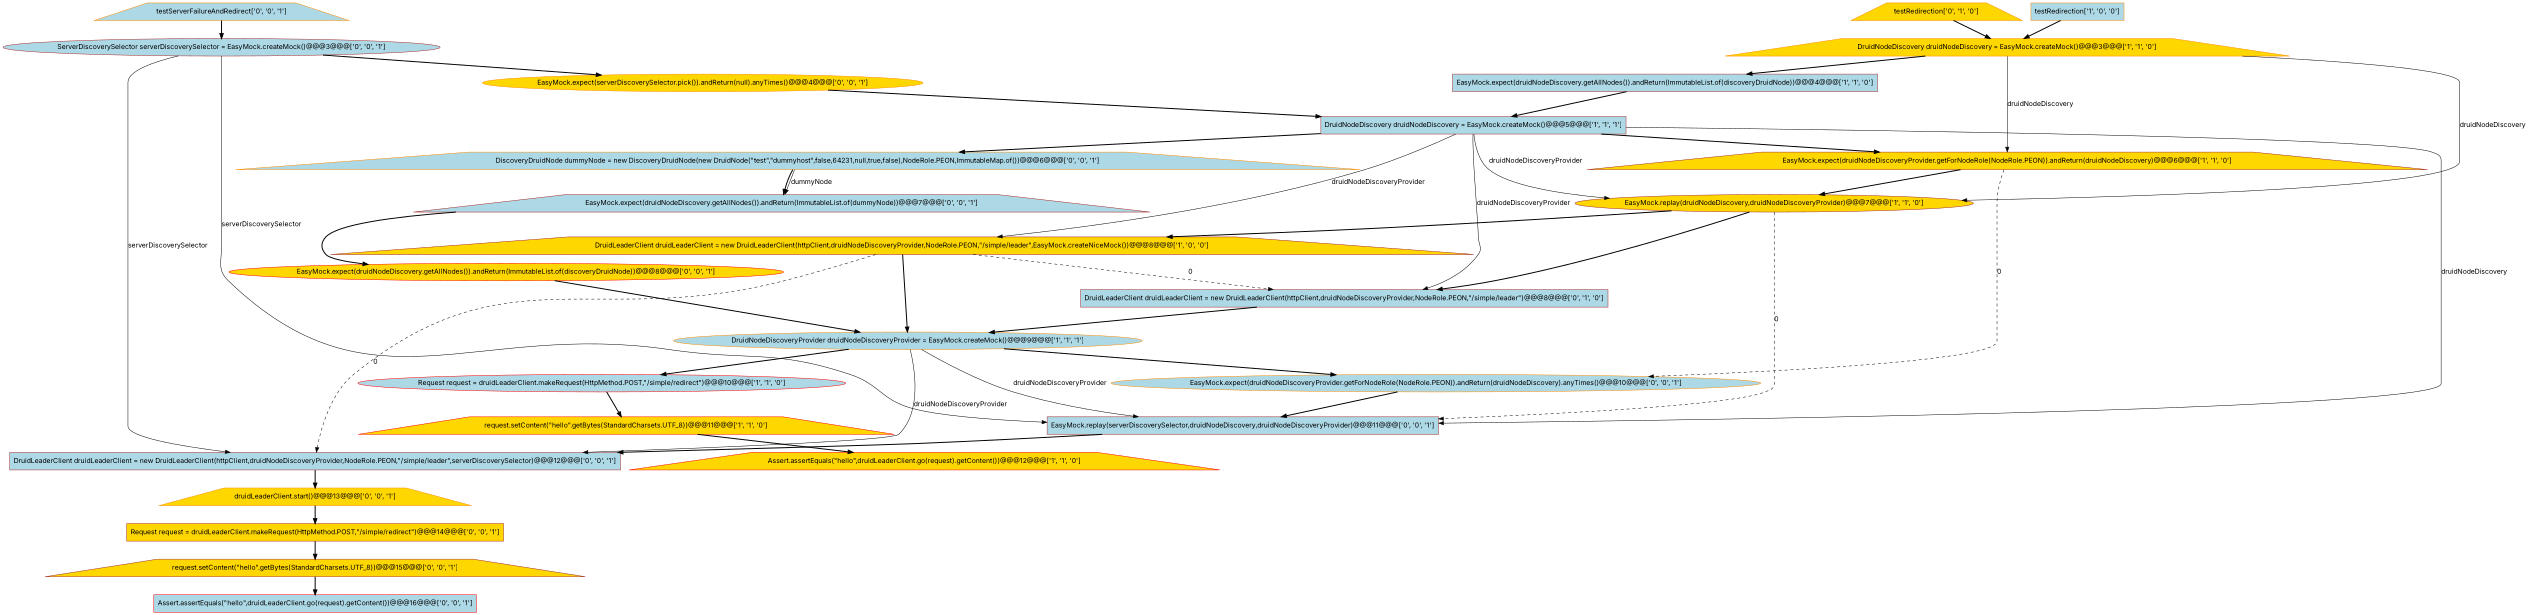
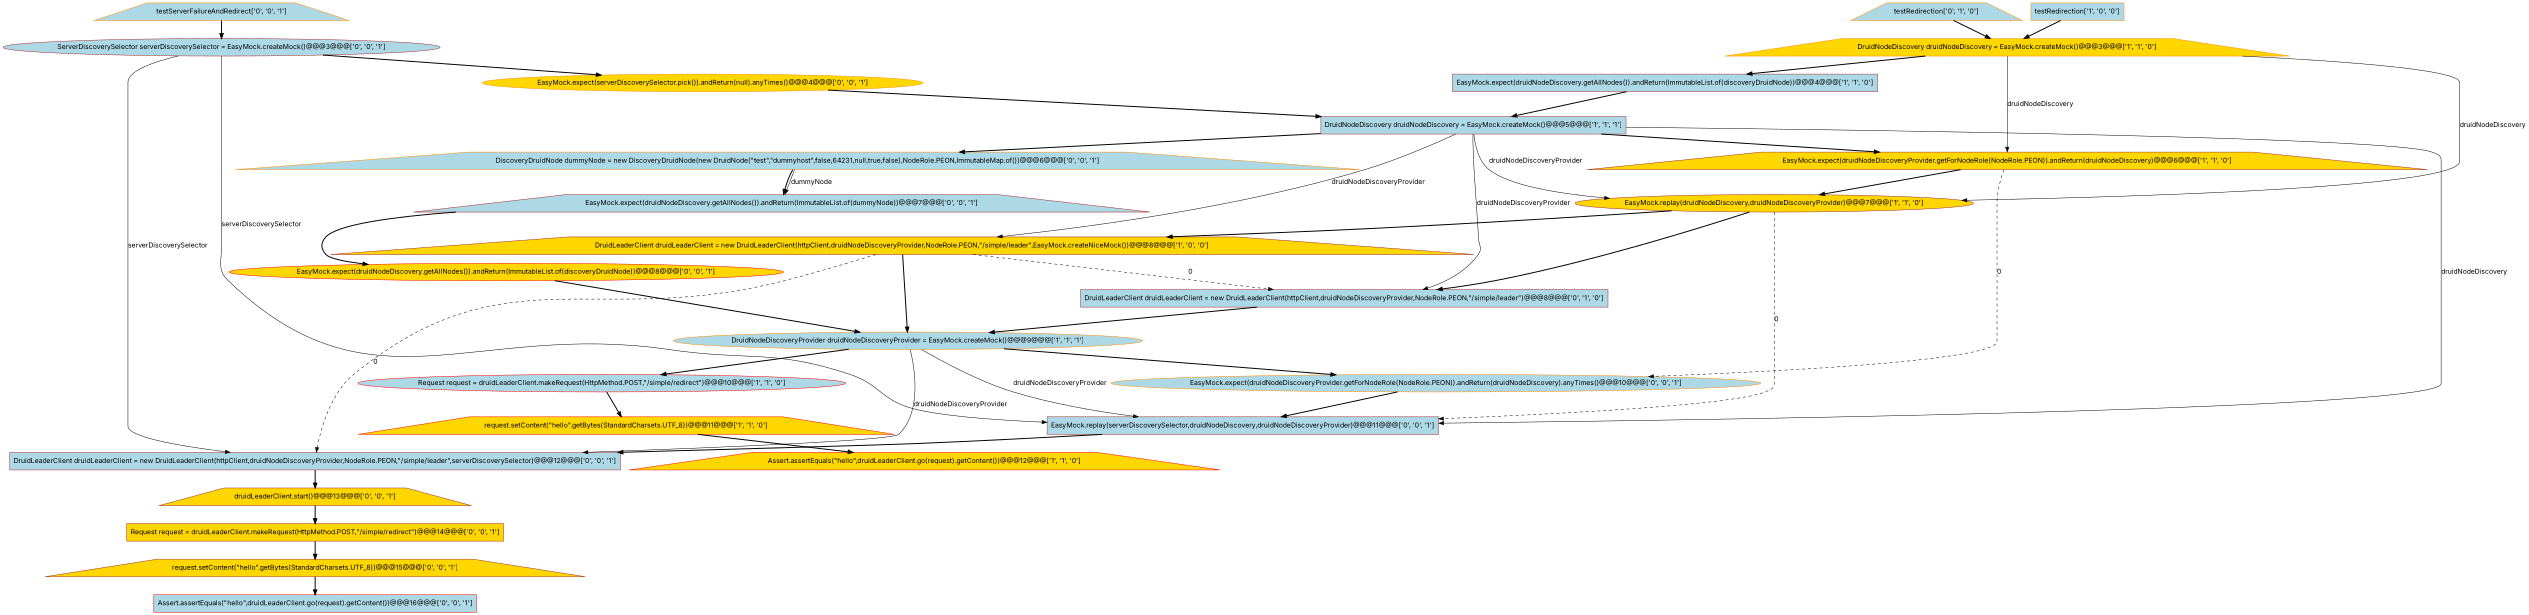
(1937, 12) -> (1937, 12)
(315, 497) -> (315, 497)
